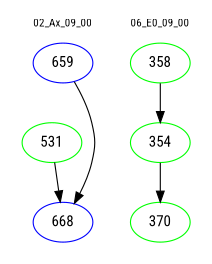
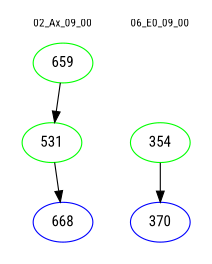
(63, 63) -> (63, 63)
(160, 63) -> none
(94, 137) -> (58, 97)
(160, 222) -> (160, 222)
